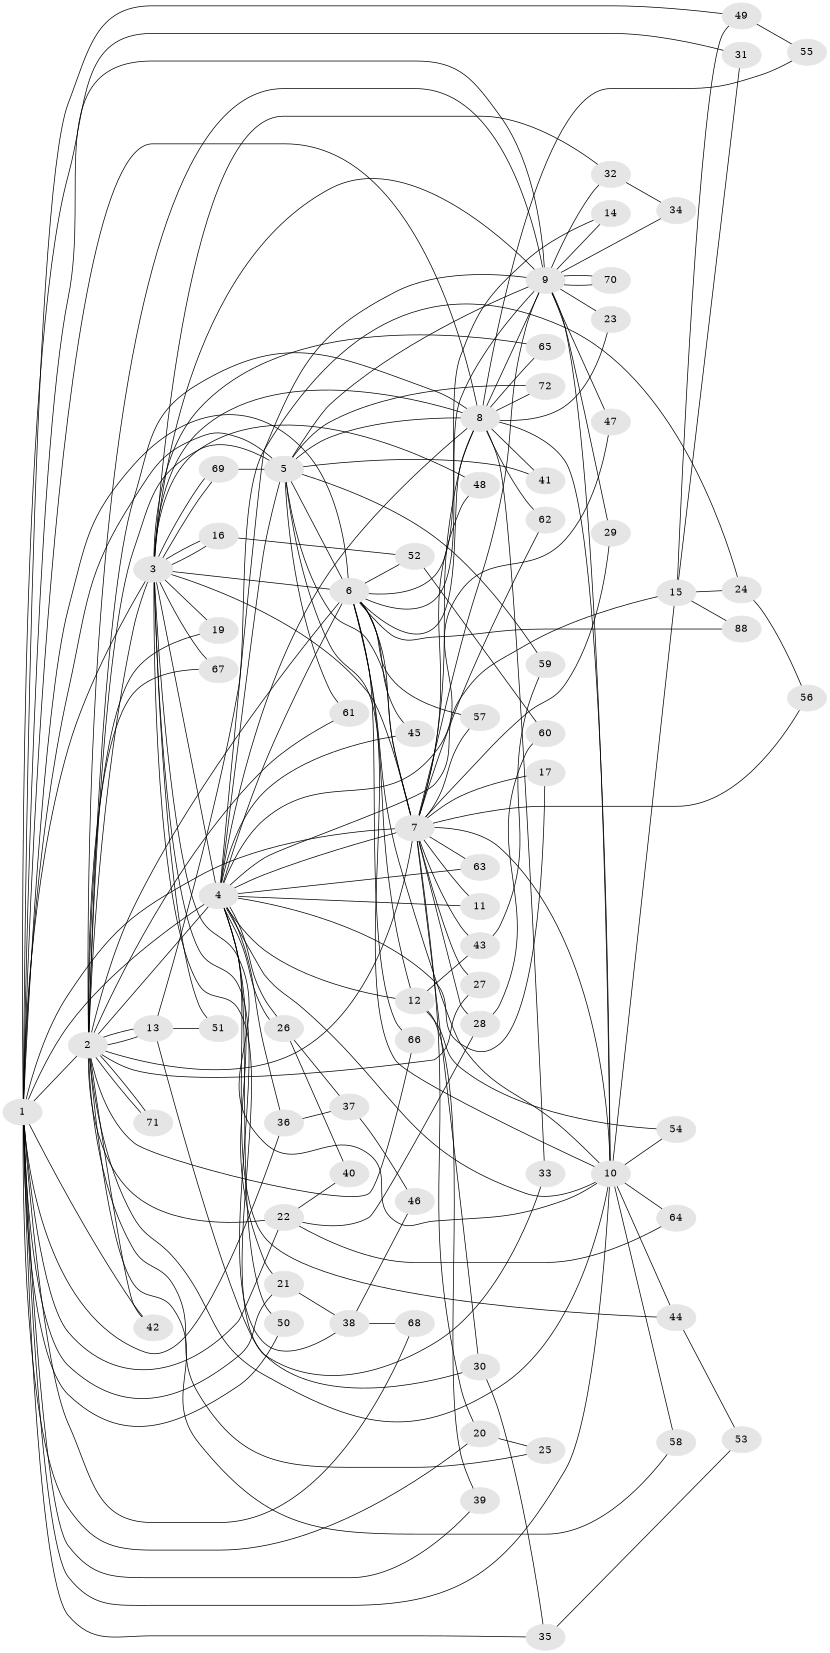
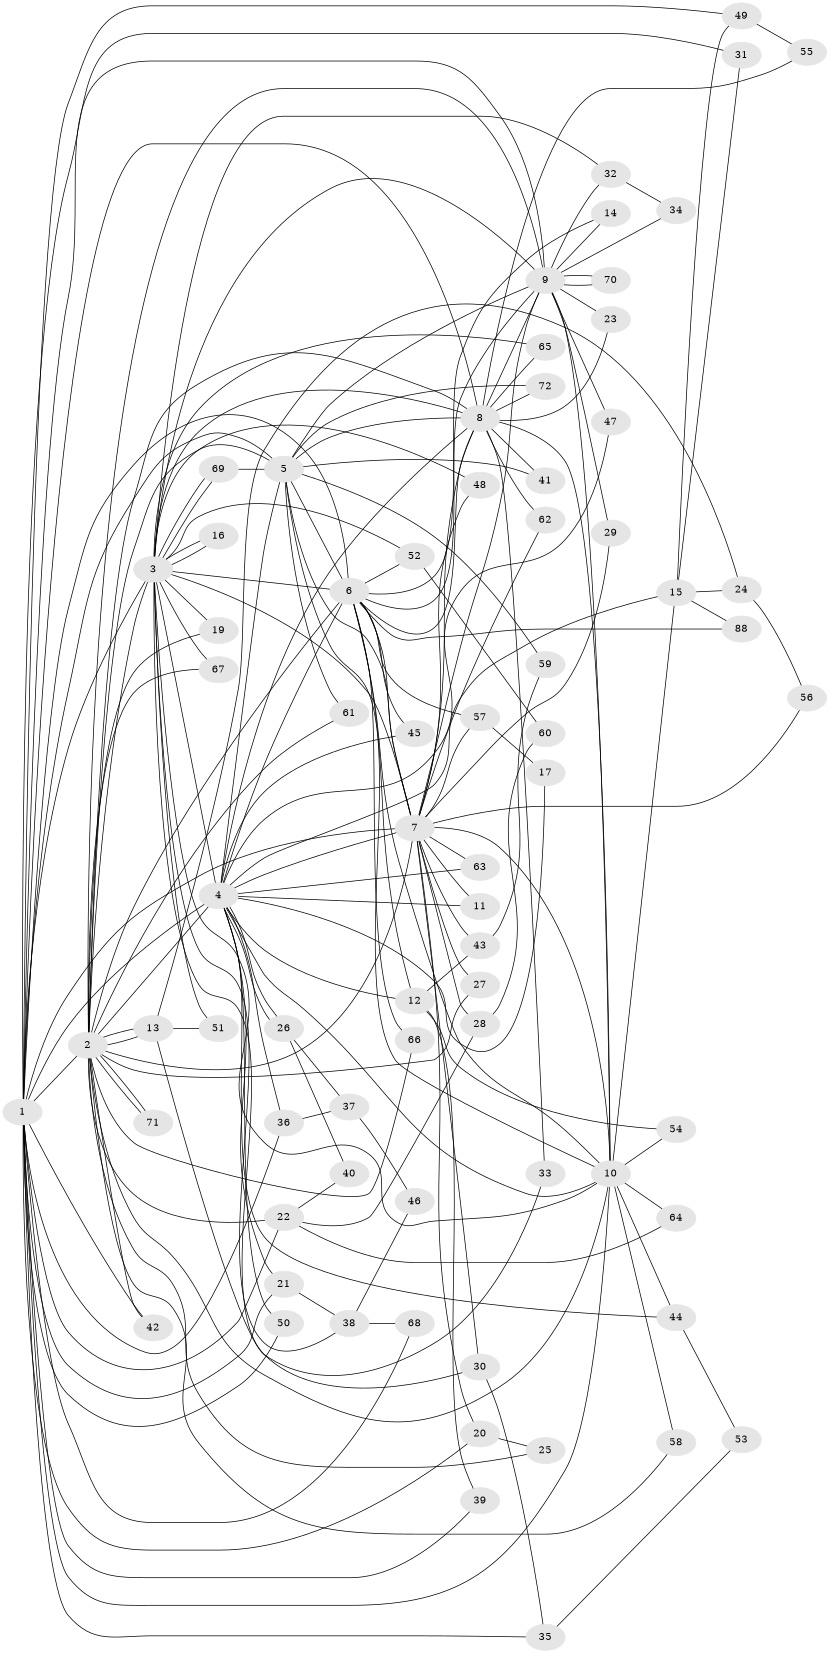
(259, 494) -> none
(317, 546) -> (268, 505)
(474, 790) -> (513, 745)
